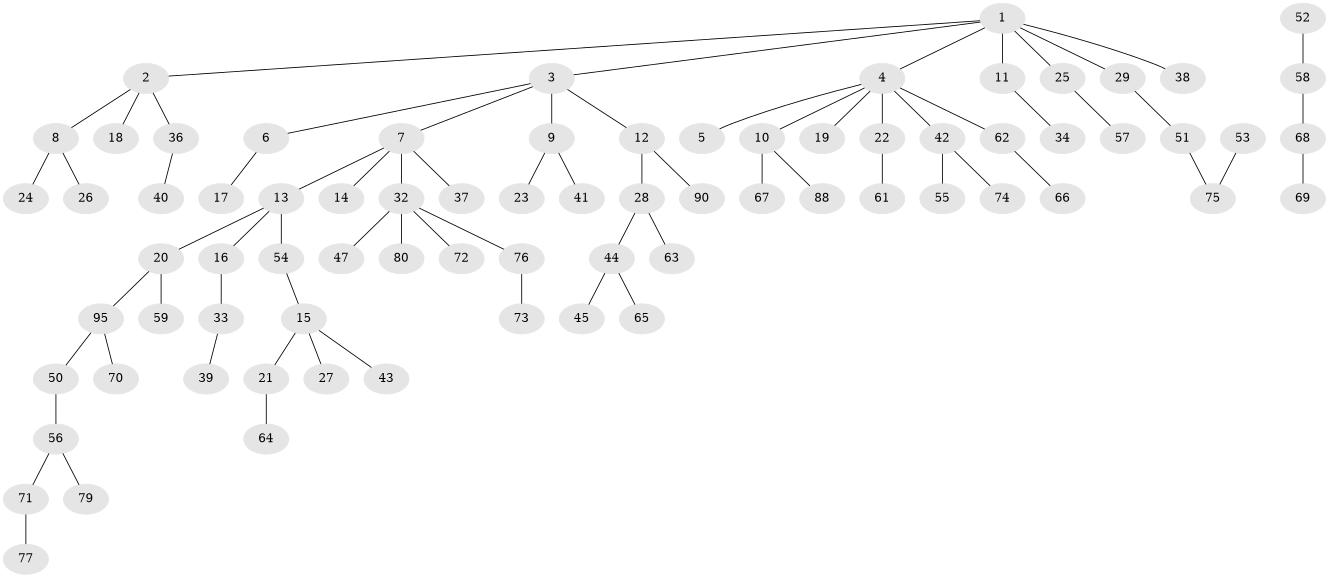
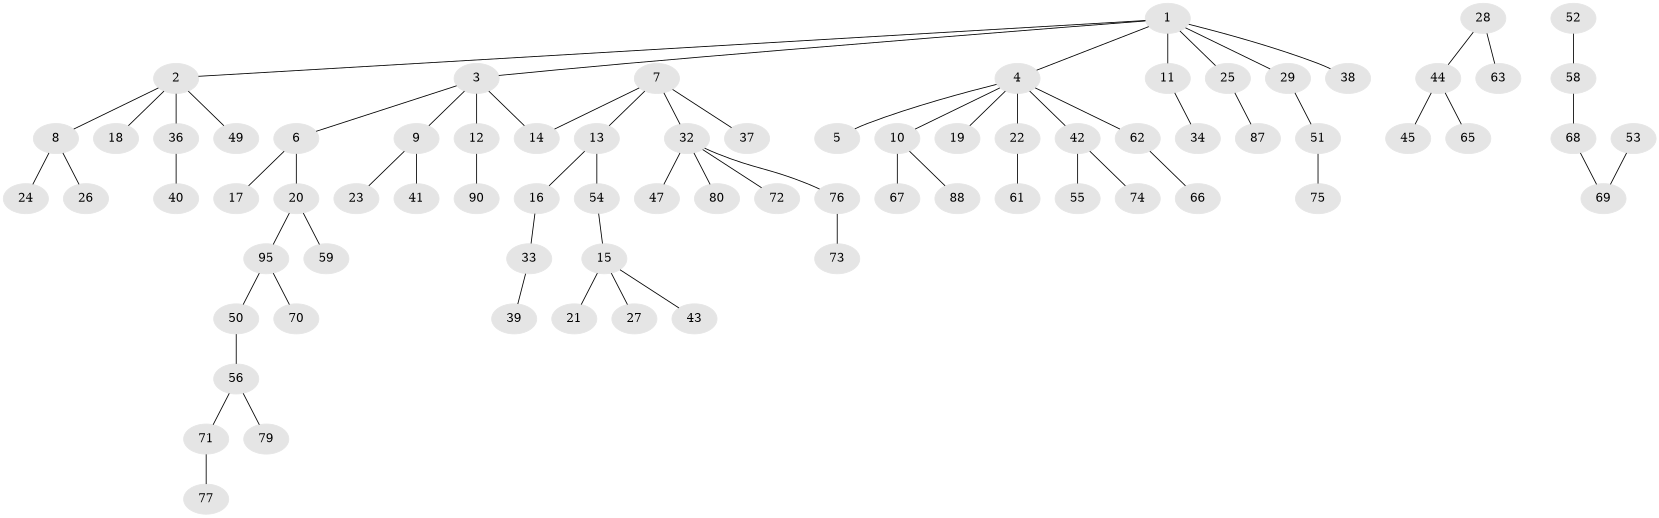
(477, 108) -> (507, 108)
none -> (236, 139)
(1123, 139) -> (1258, 139)
(642, 169) -> none
(1228, 169) -> (1619, 169)
(221, 229) -> (296, 169)
(266, 439) -> none
